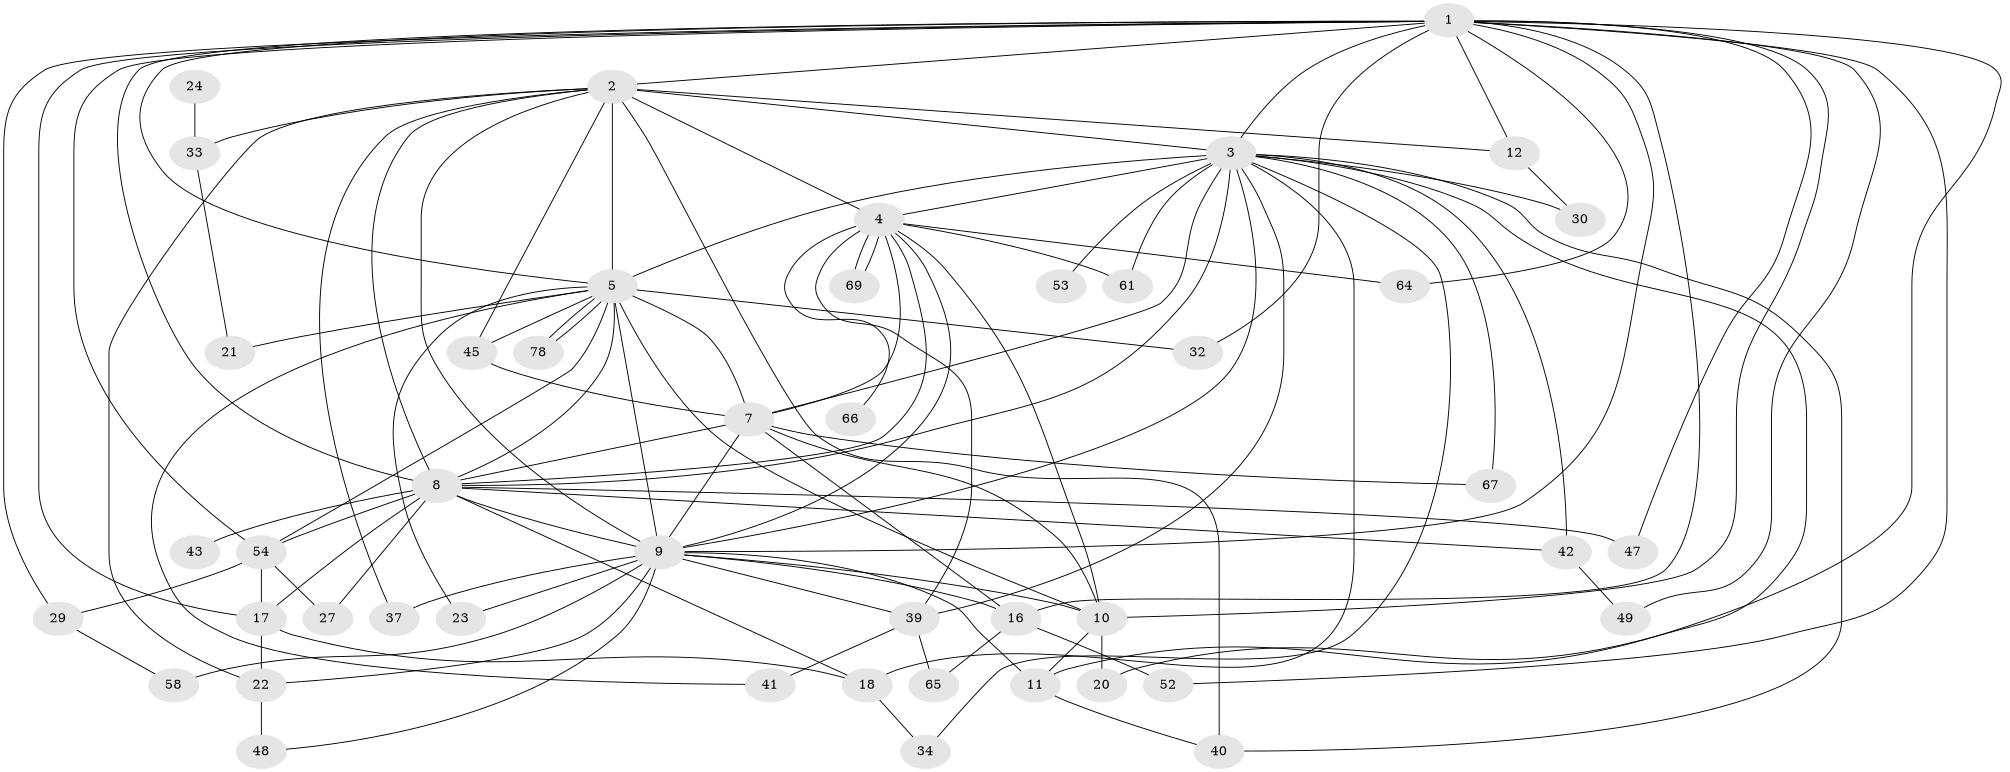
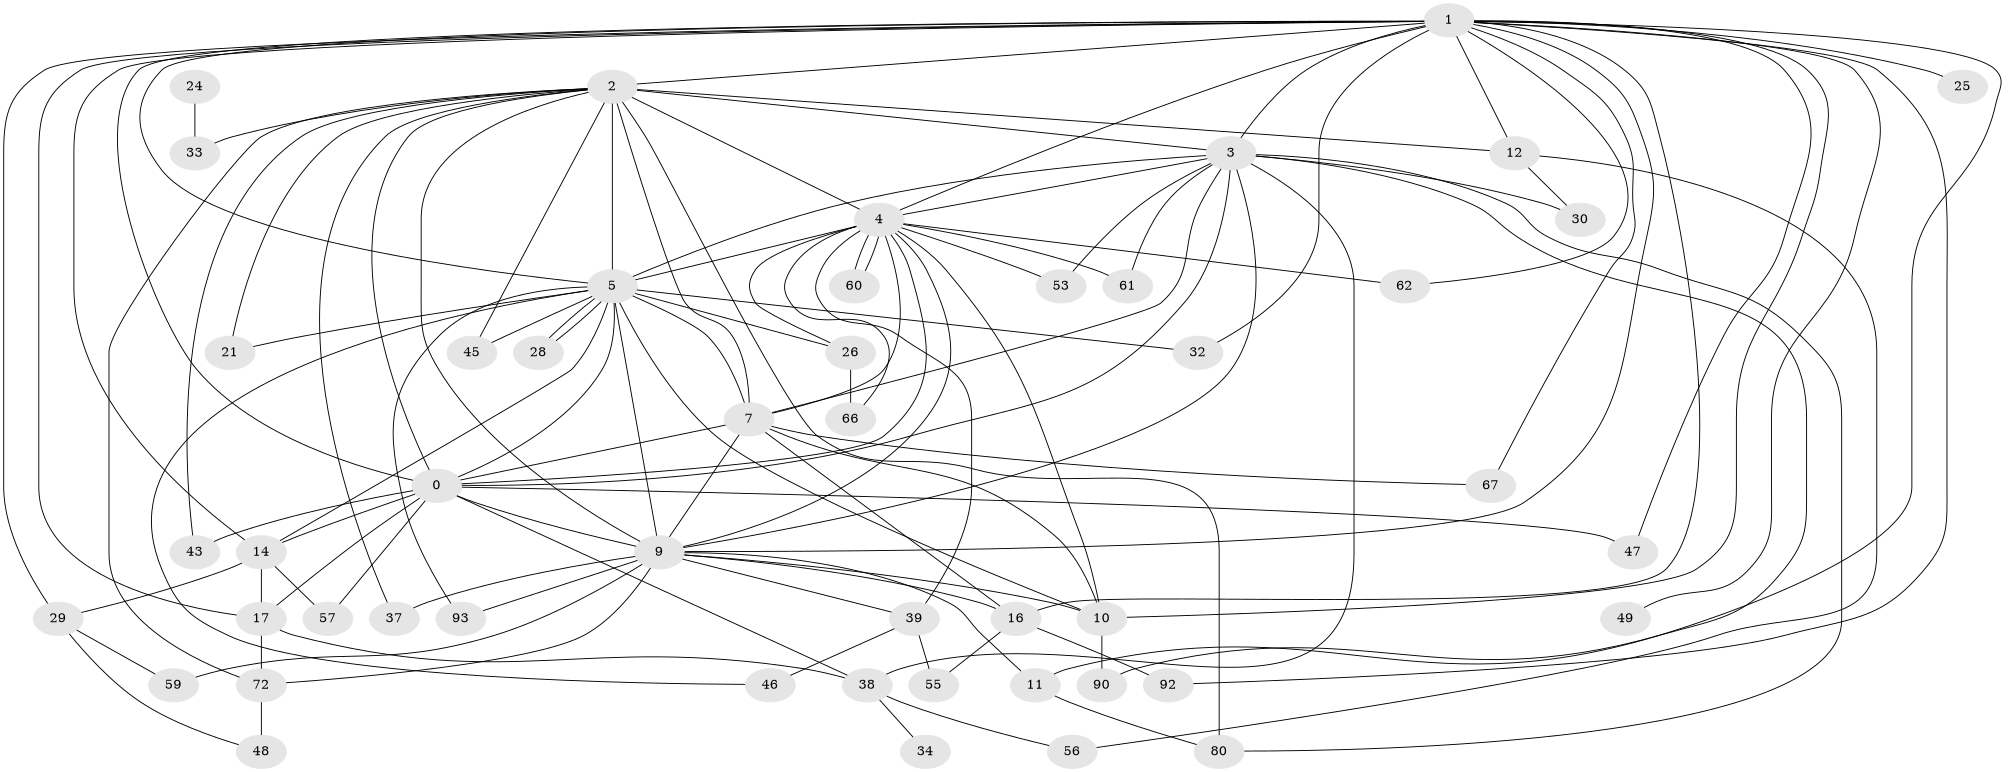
none -> (1963, 87)
none -> (1159, 107)
none -> (252, 186)
(1456, 250) -> (1635, 224)
none -> (972, 251)
(212, 253) -> (349, 131)
none -> (746, 253)
(854, 286) -> (854, 286)
(1405, 286) -> (1405, 286)
(538, 353) -> (538, 353)
none -> (851, 353)
(606, 396) -> (666, 257)
(1242, 462) -> none
(437, 486) -> (437, 486)
(261, 552) -> (261, 552)
(1566, 552) -> none
(1401, 573) -> none
(328, 619) -> (328, 619)
(461, 619) -> (461, 619)
(1071, 650) -> none
(174, 685) -> (174, 685)
(261, 685) -> (261, 685)
(770, 685) -> (770, 685)
(867, 685) -> (867, 685)
(934, 685) -> (934, 685)
(1102, 685) -> (1102, 685)
(1168, 685) -> (1168, 685)
(497, 703) -> (144, 704)
none -> (1072, 752)
(1219, 752) -> (1219, 752)
